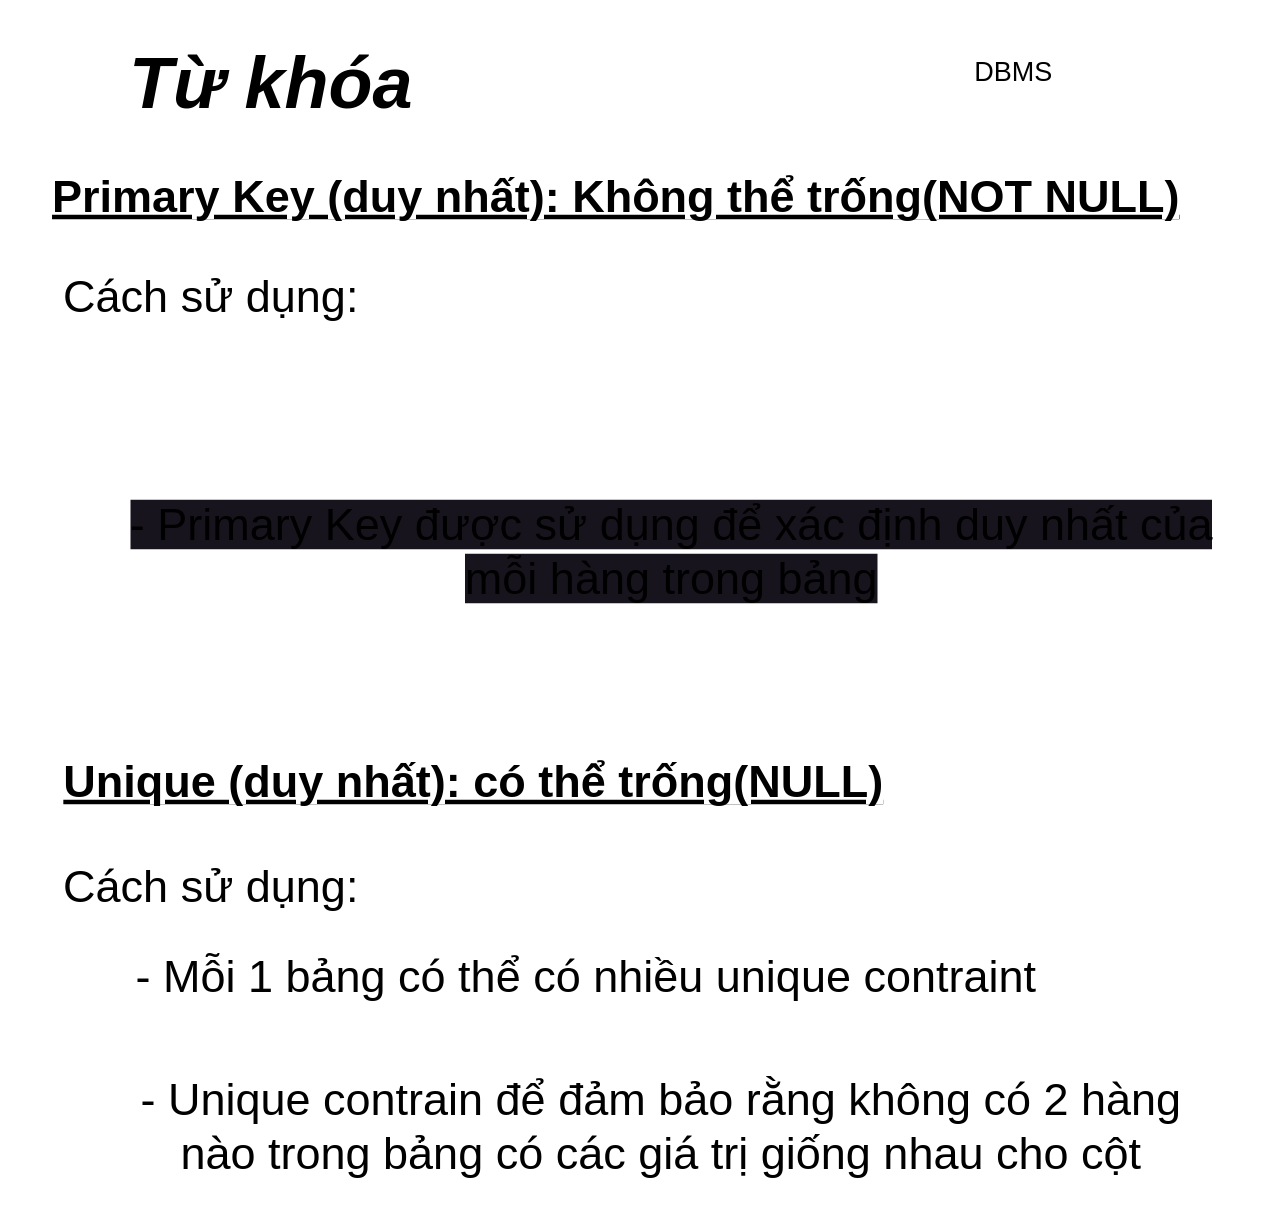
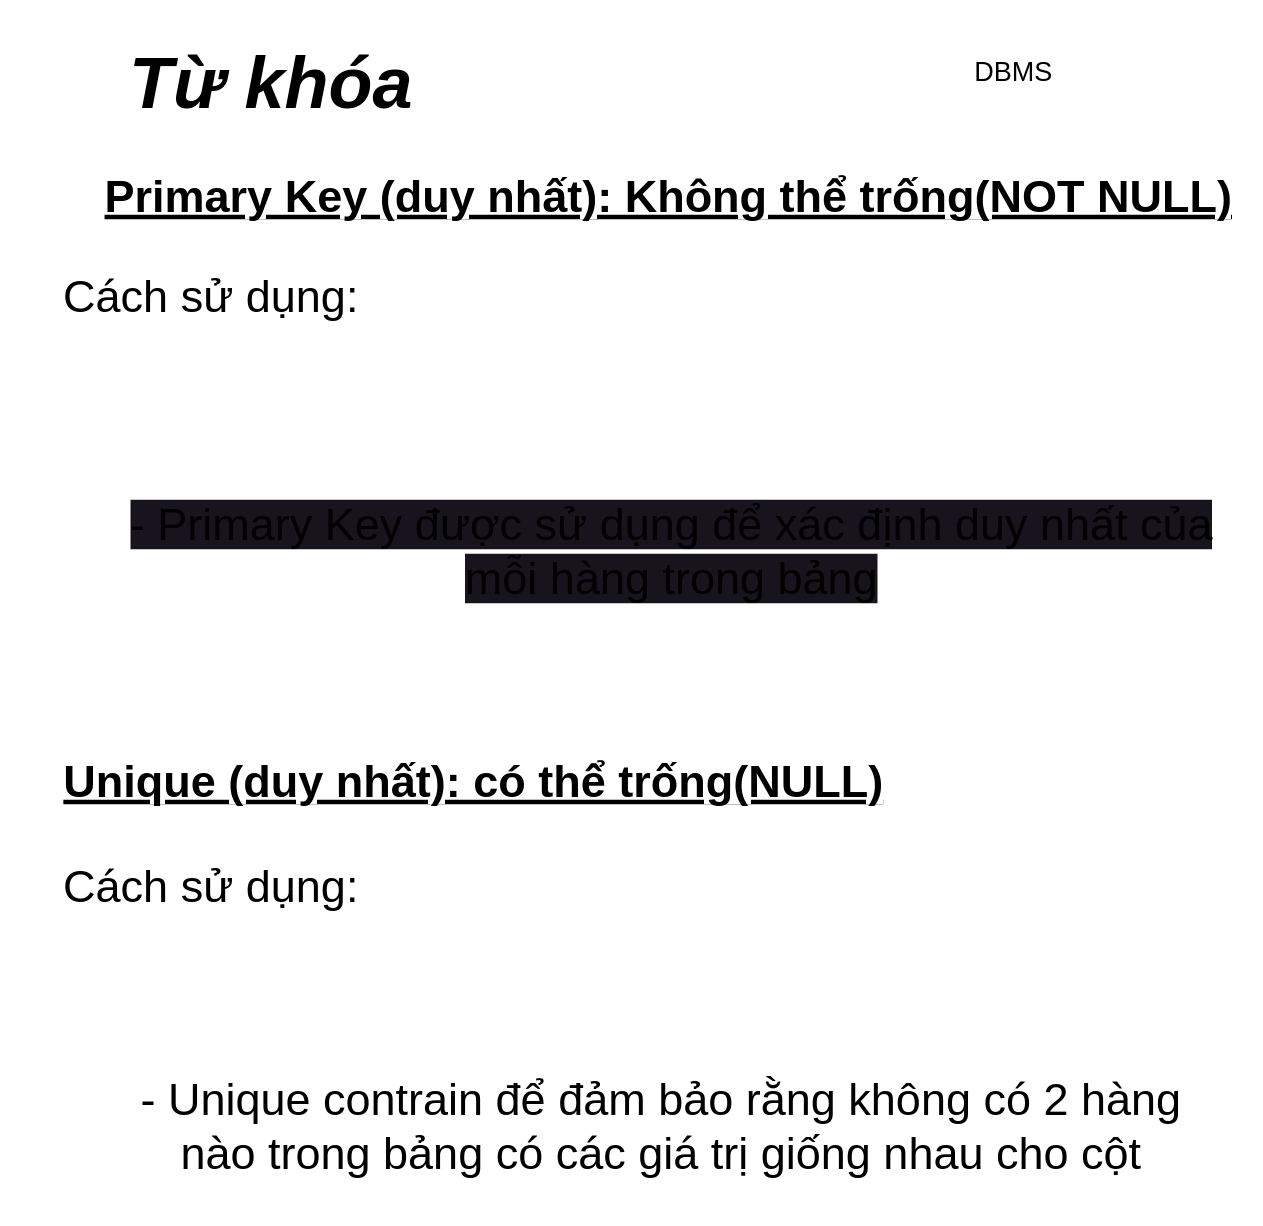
(616, 196) -> (668, 196)
(586, 976) -> none
